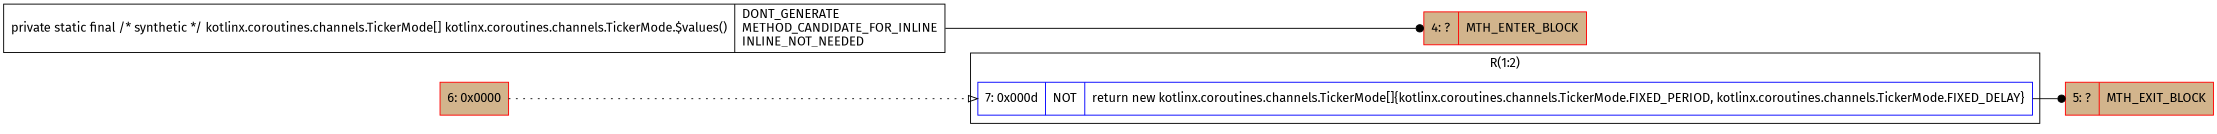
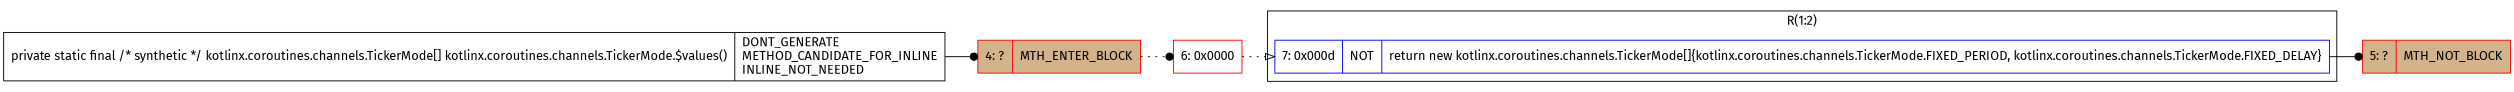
none -> (1153, 57)
(2156, 98) -> (2453, 56)
(474, 99) -> (1208, 57)
